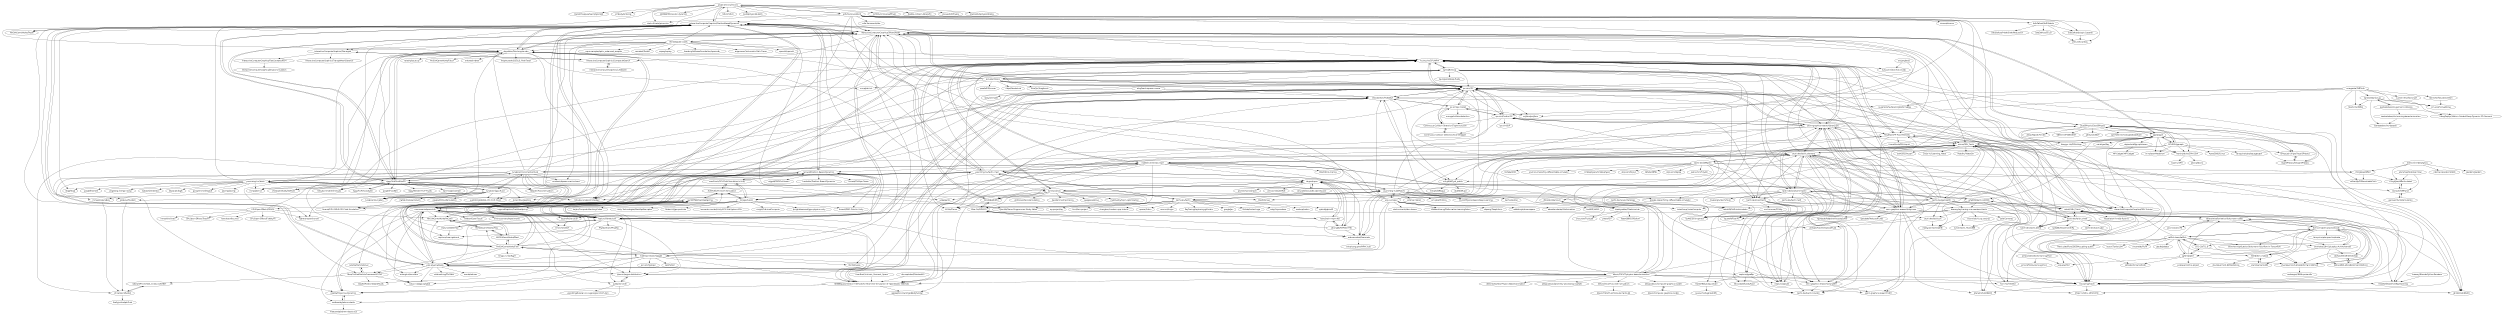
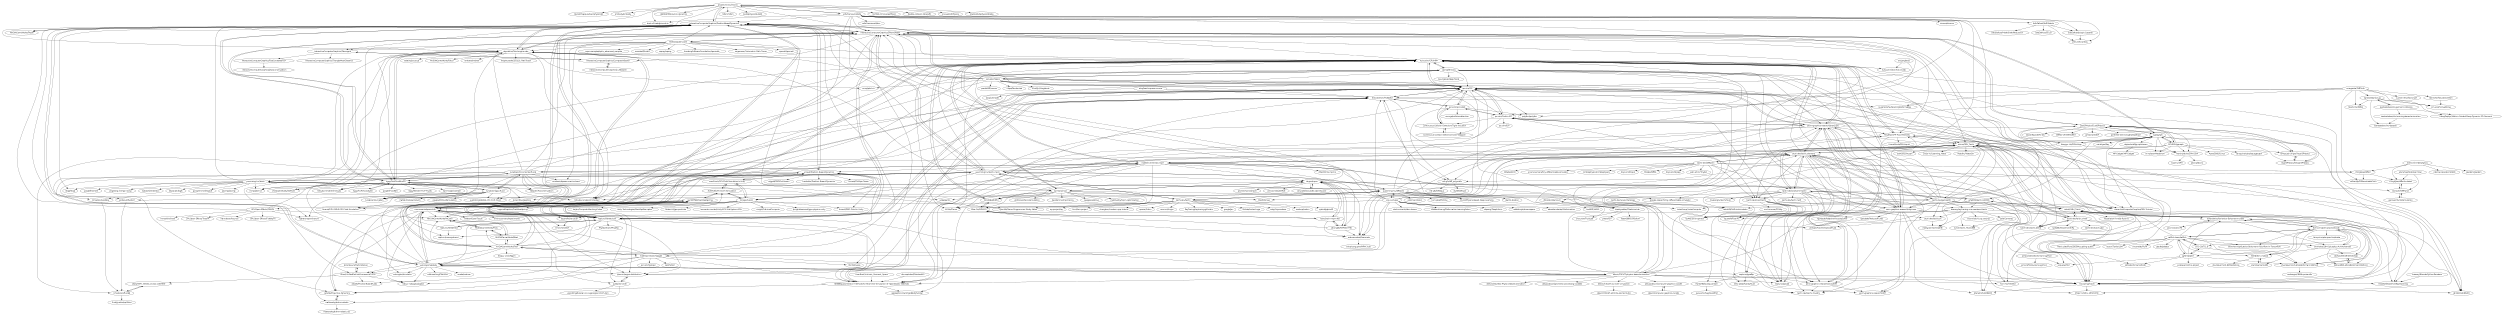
(359, 265) -> (356, 265)
